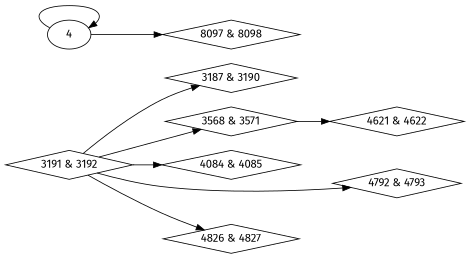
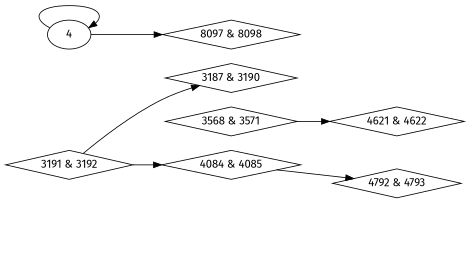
(146, 144) -> none
(219, 191) -> (311, 174)
(231, 239) -> none
